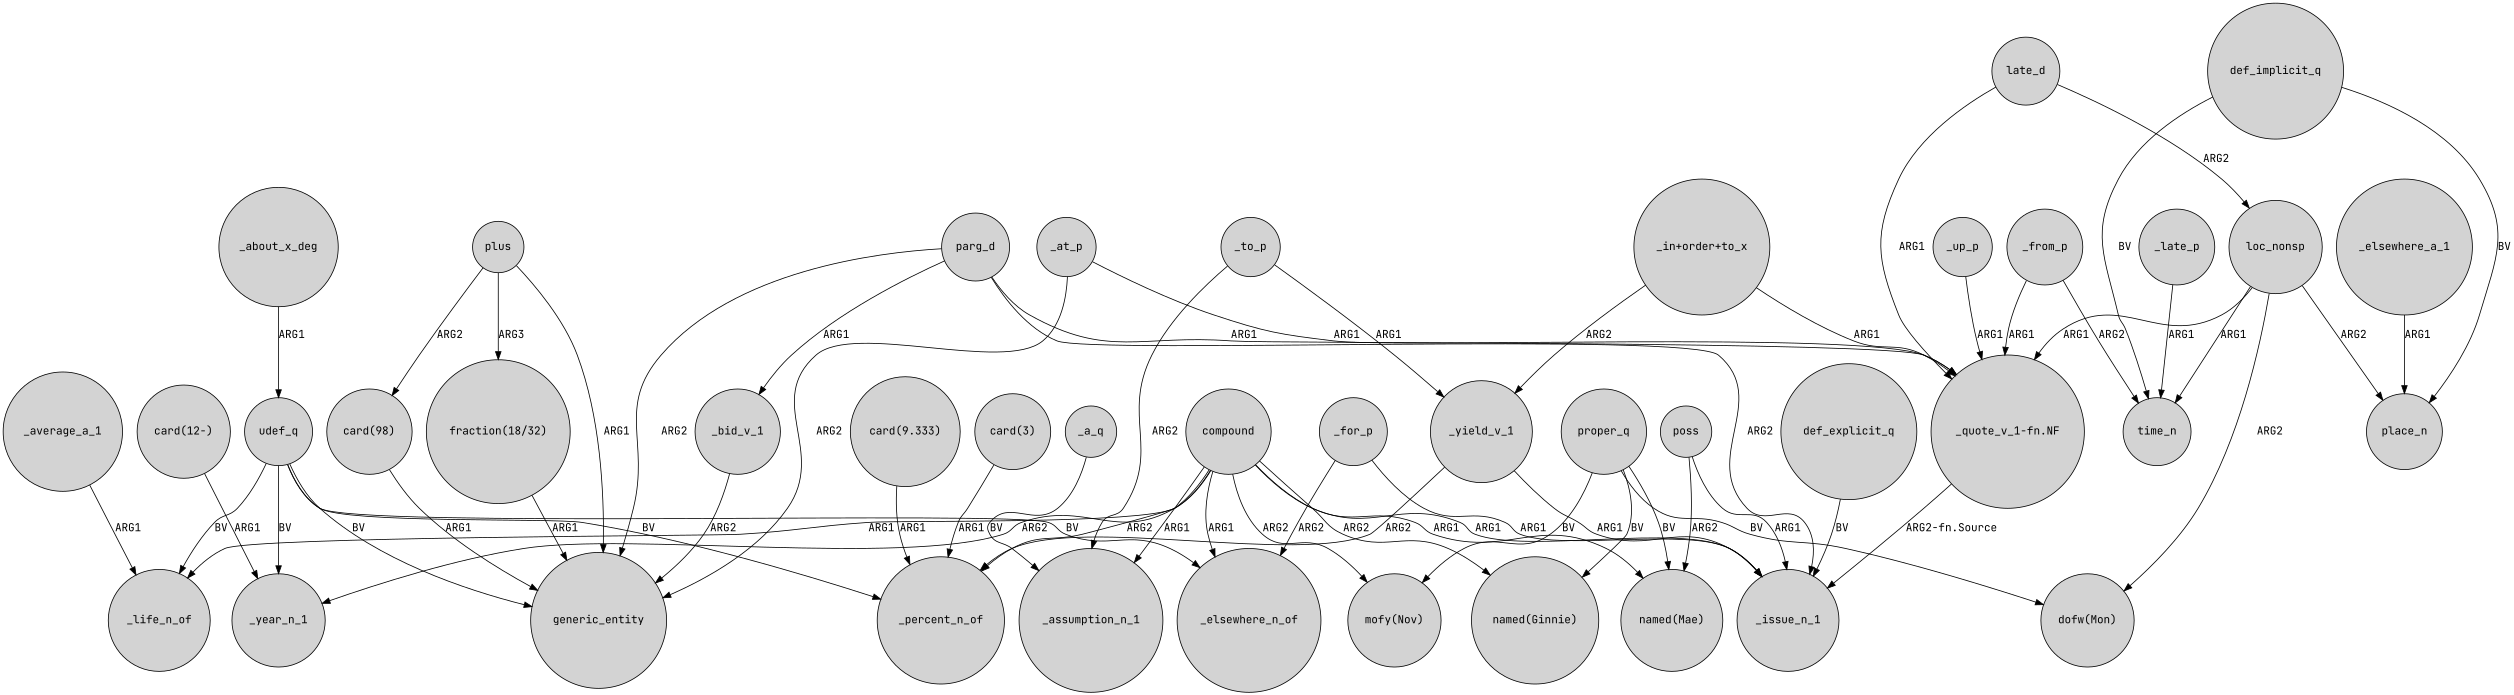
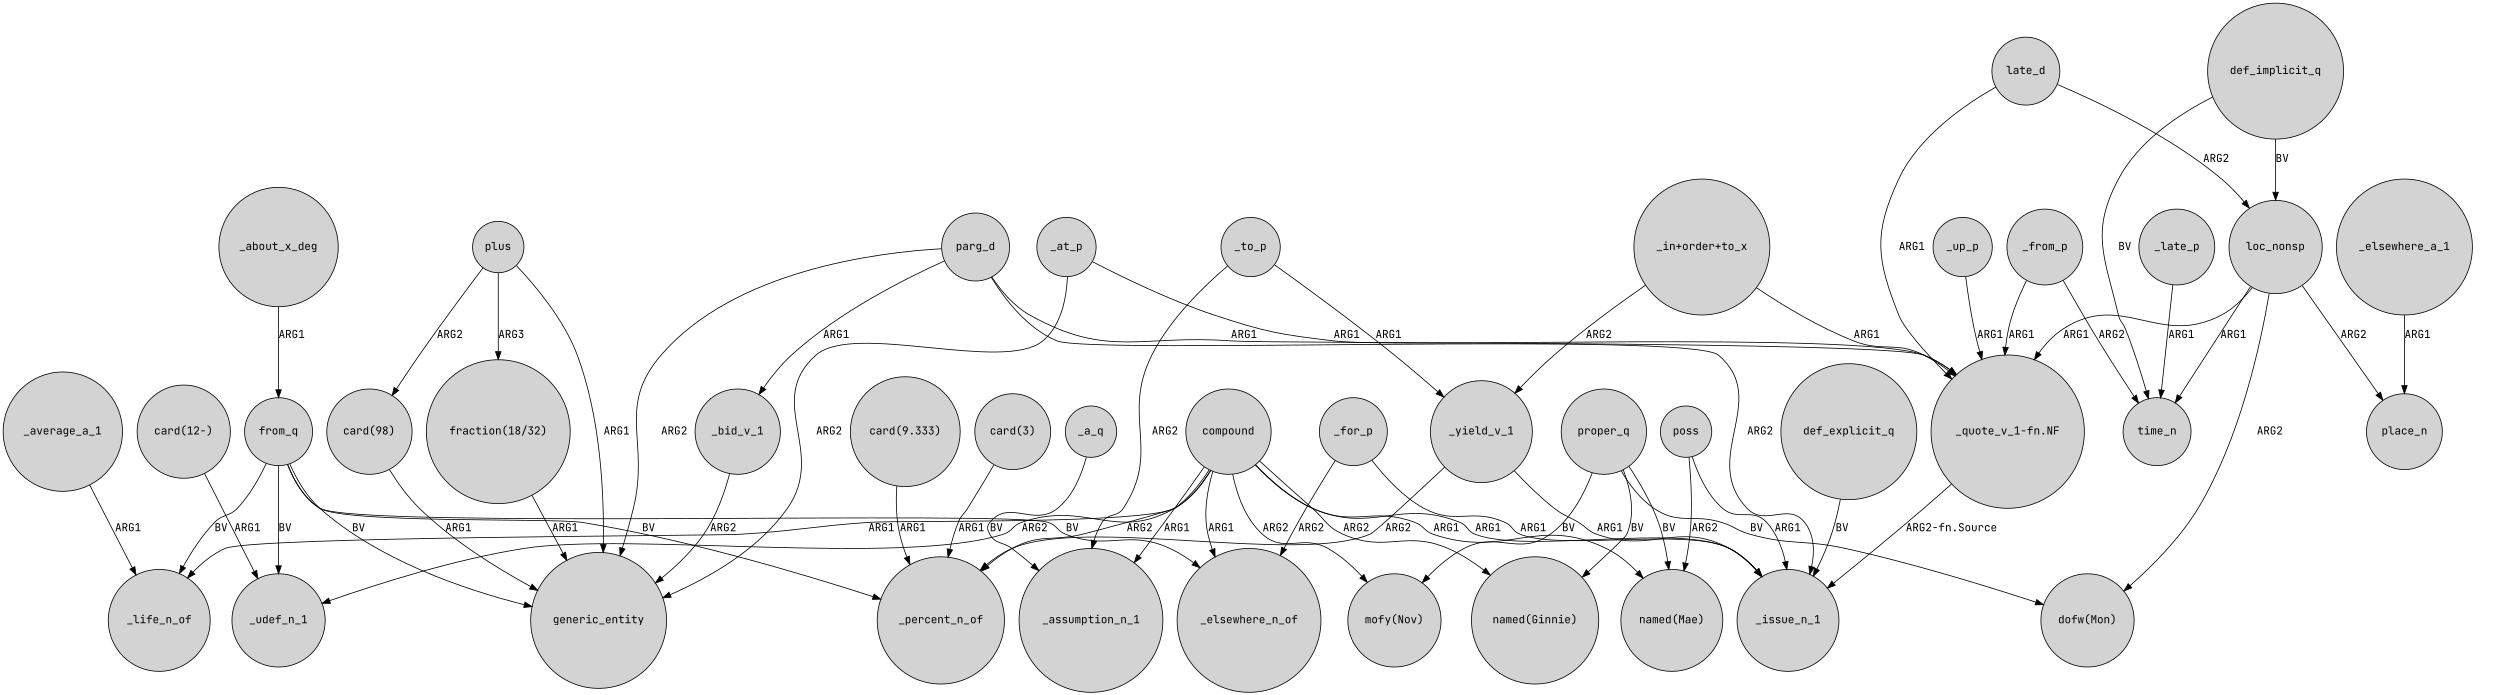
(2493, 209) -> (2276, 166)
(279, 432) -> (279, 432)
(279, 620) -> (279, 620)
